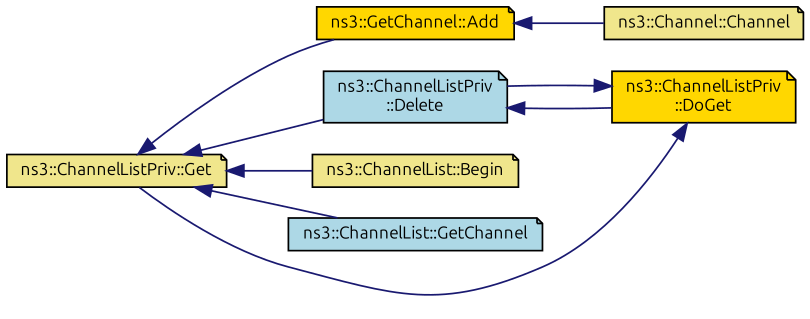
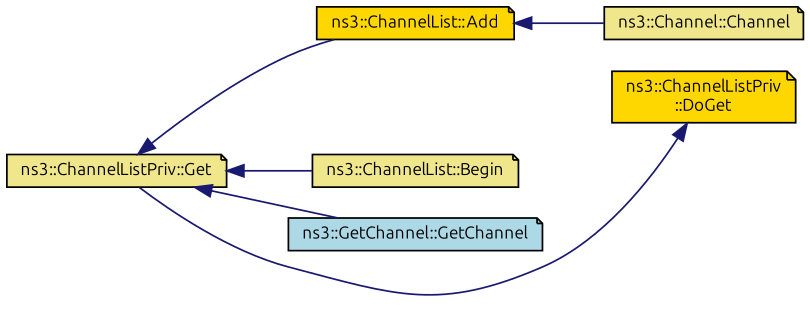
(415, 23) -> (415, 23)
(415, 97) -> none
(415, 234) -> (415, 234)
